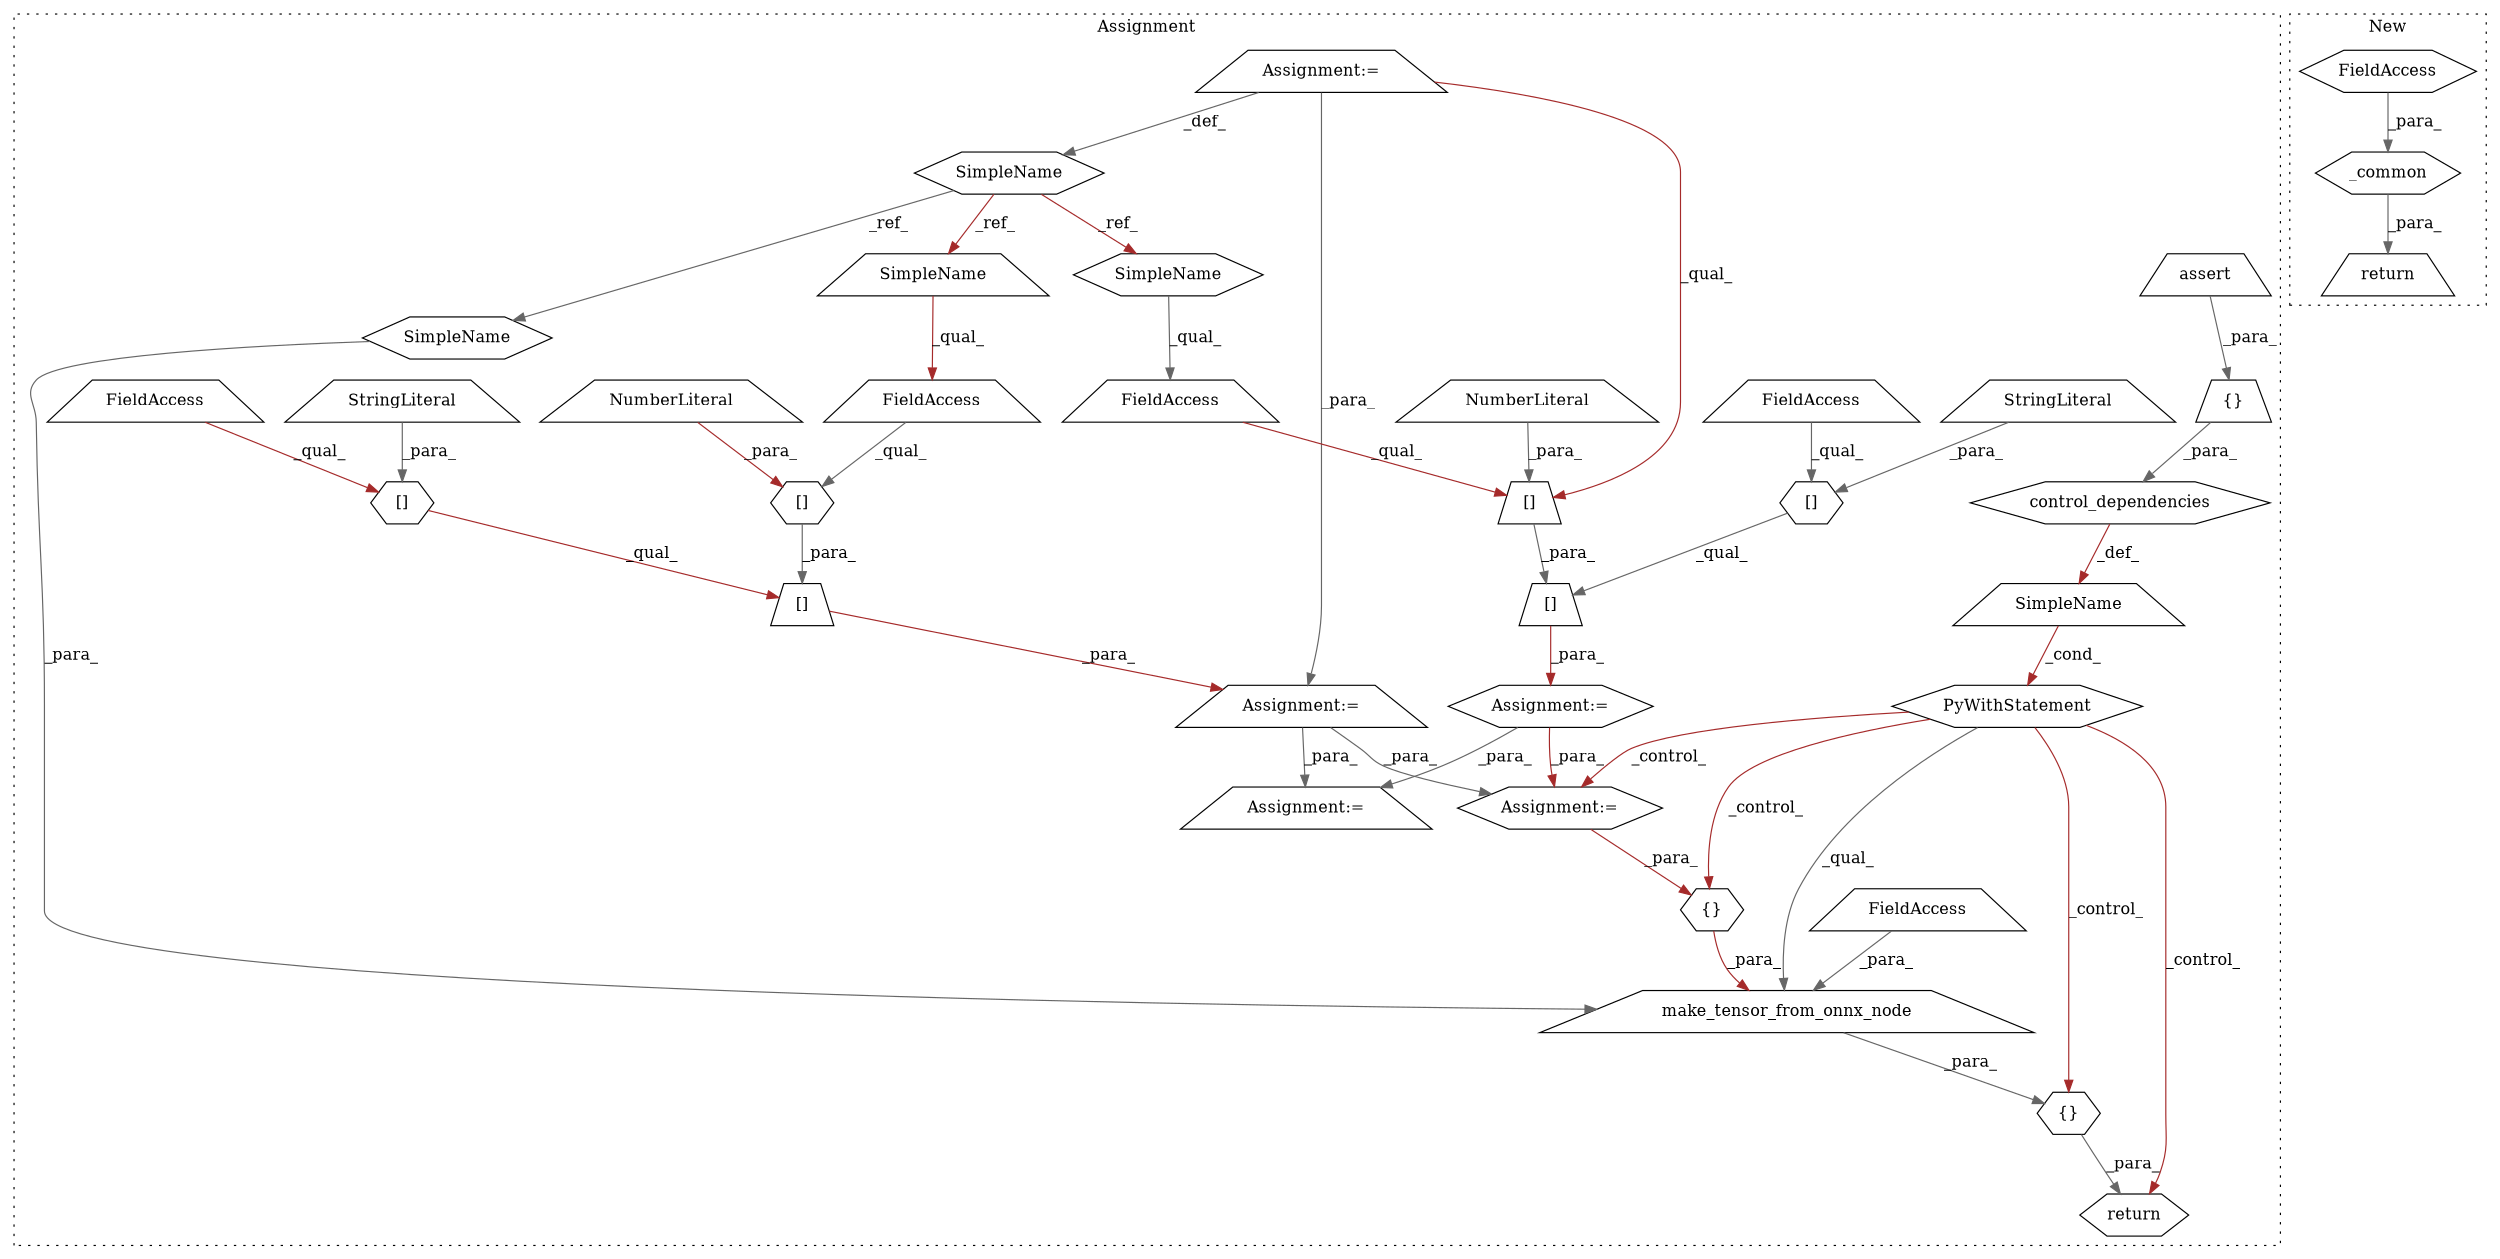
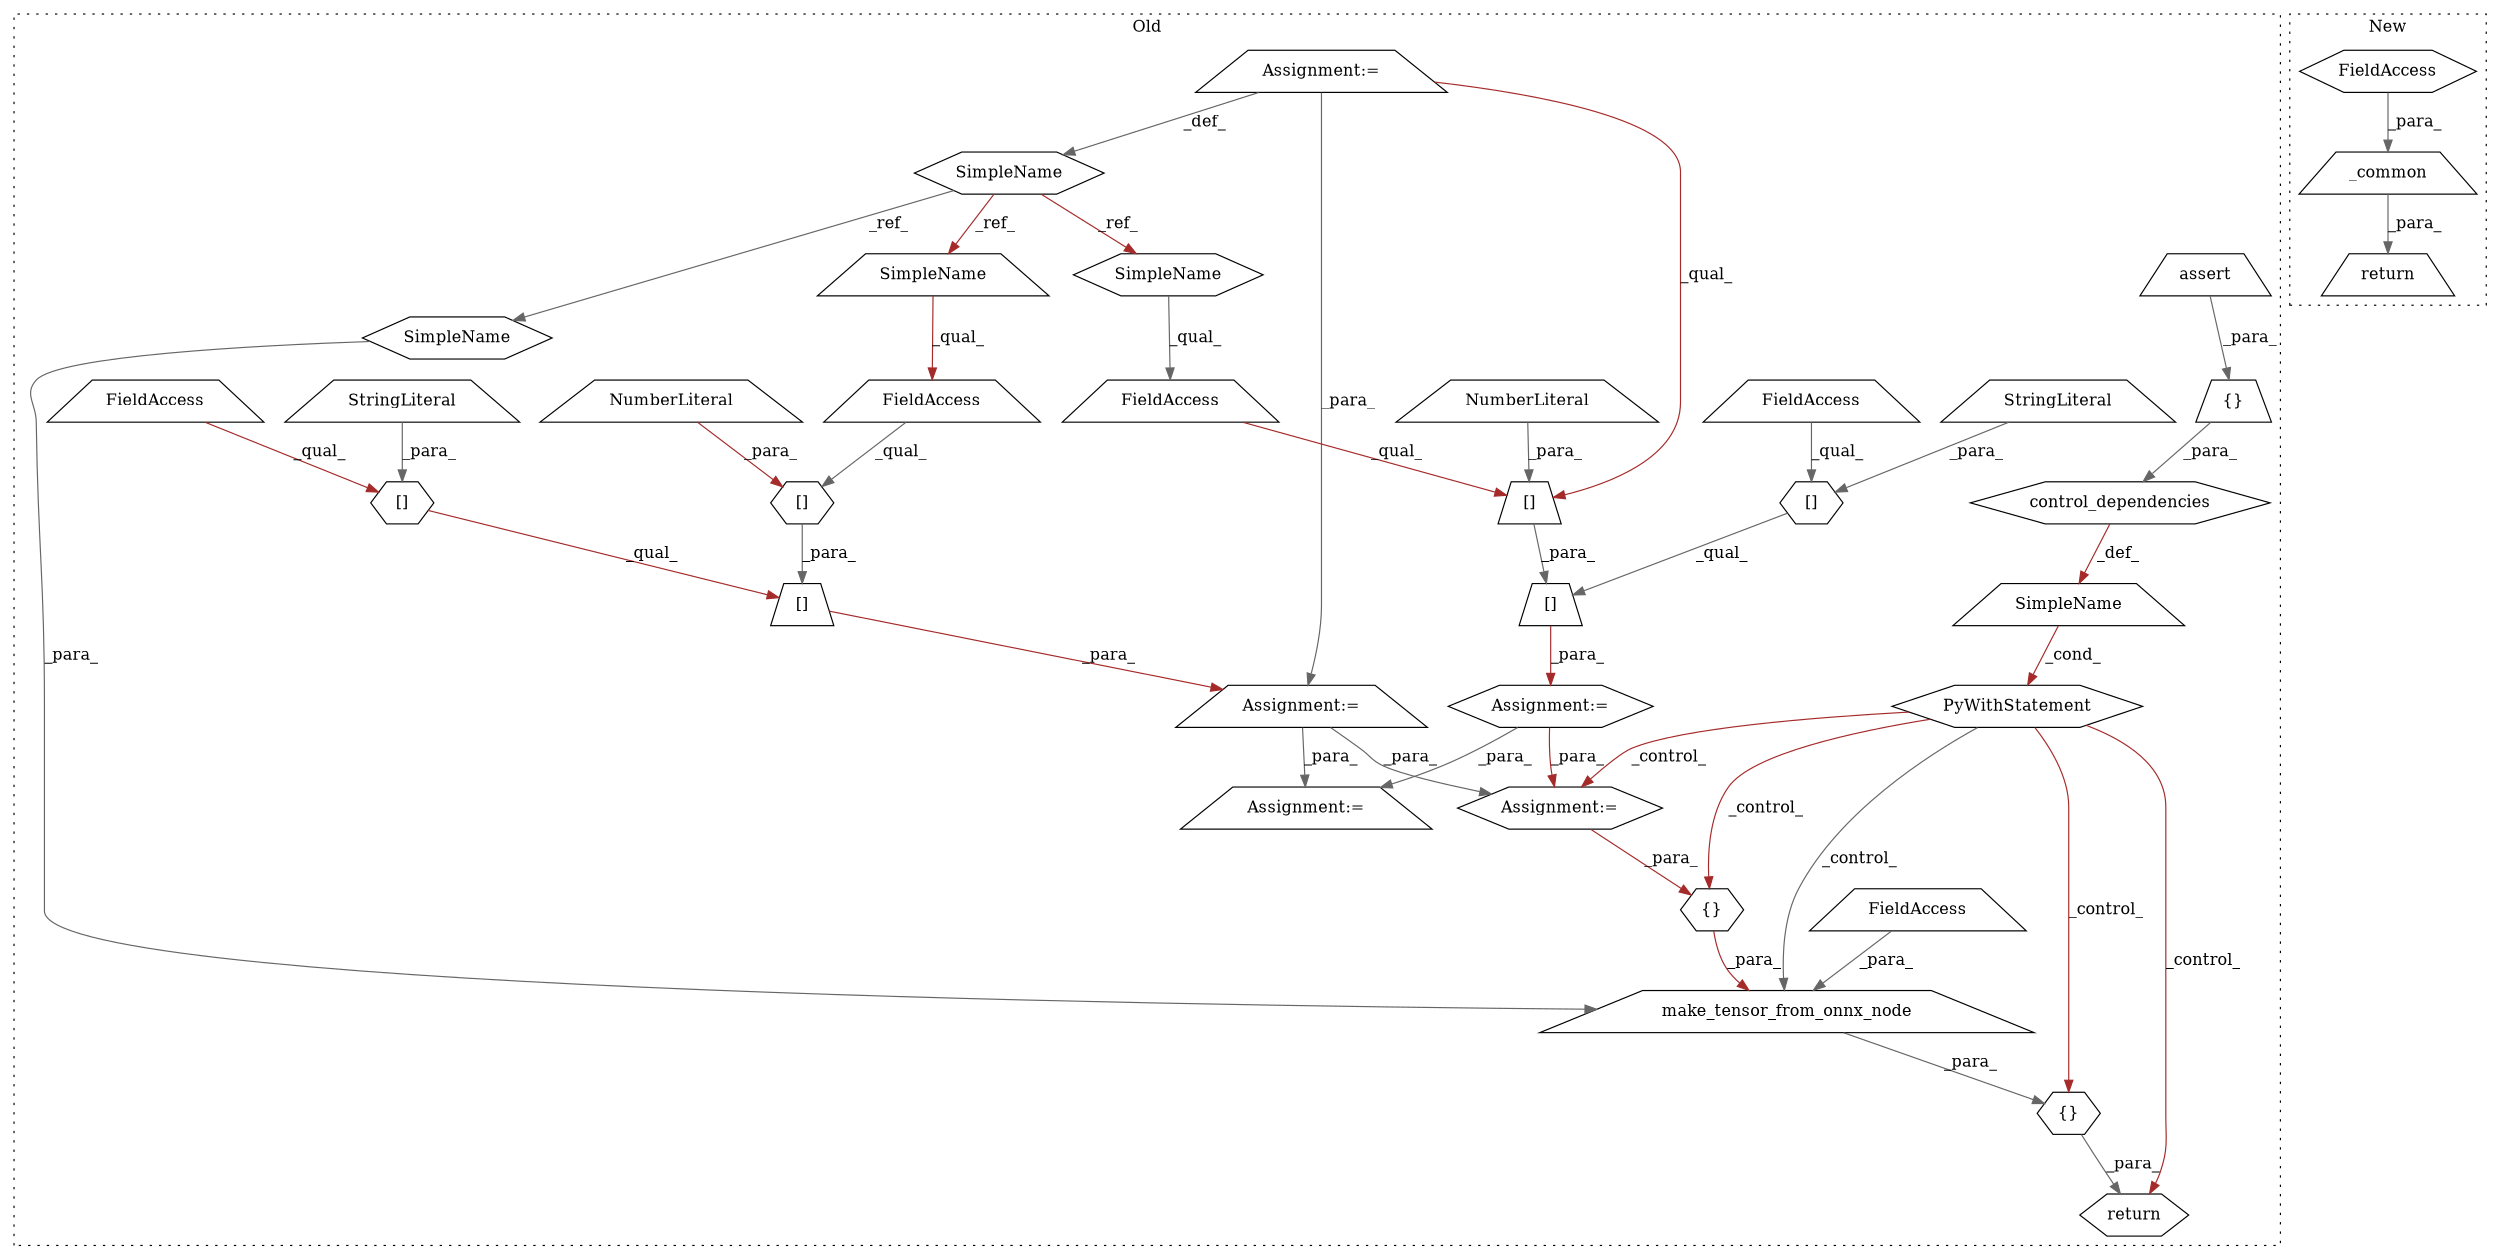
(1147, 27) -> (1147, 27)
(2388, 173) -> (2388, 173)
(1848, 859) -> (1859, 859)
